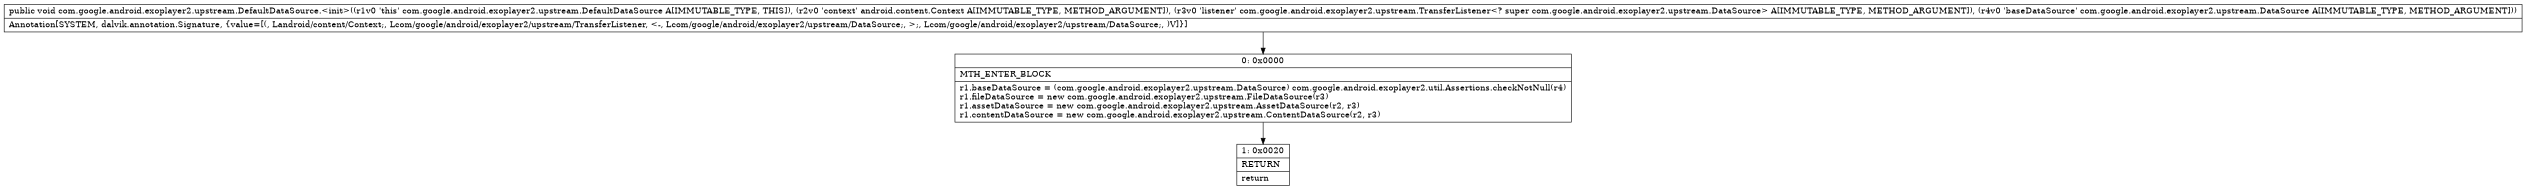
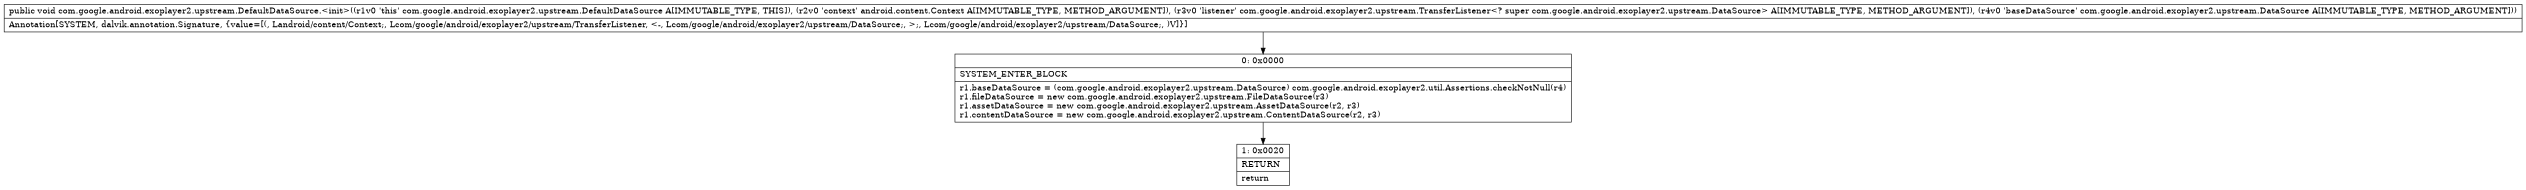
(1006, 74) -> (1014, 74)
